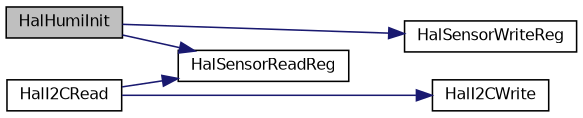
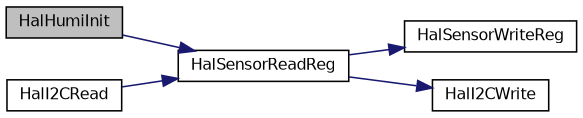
(256, 29) -> (369, 52)
(269, 95) -> (383, 81)
